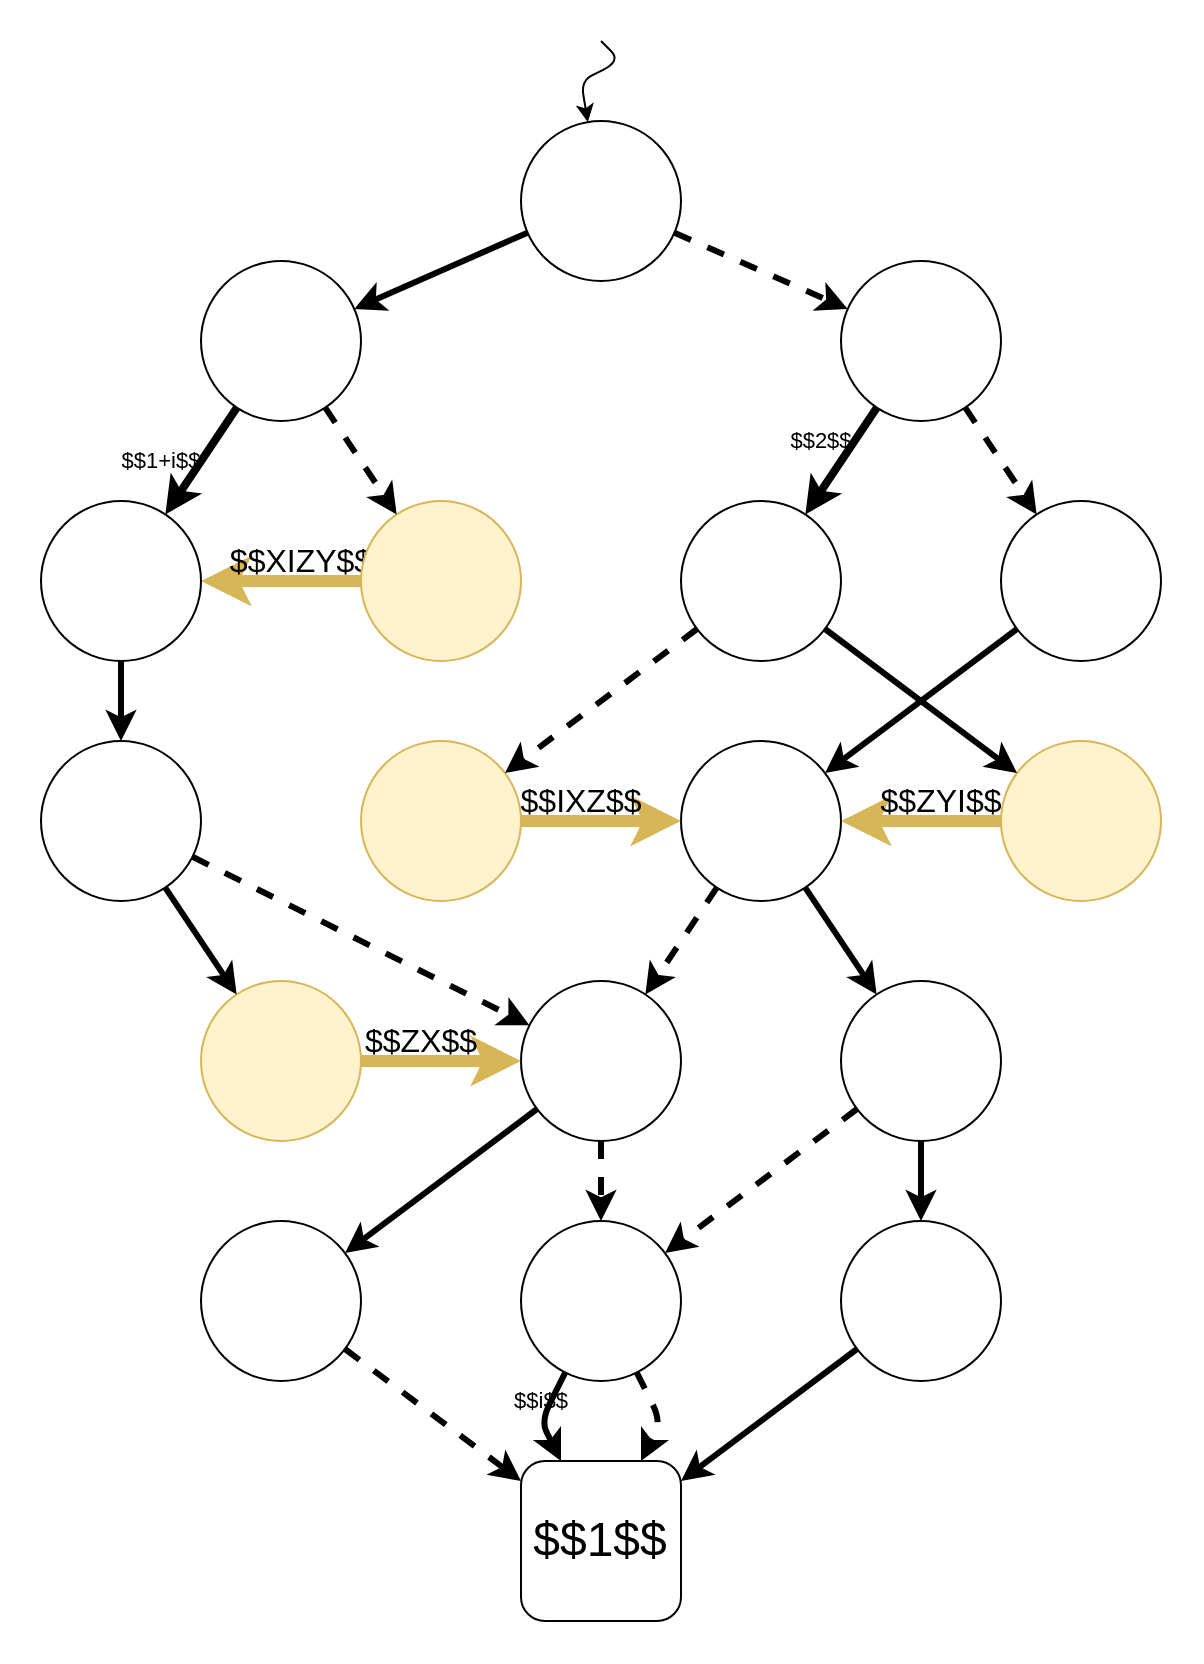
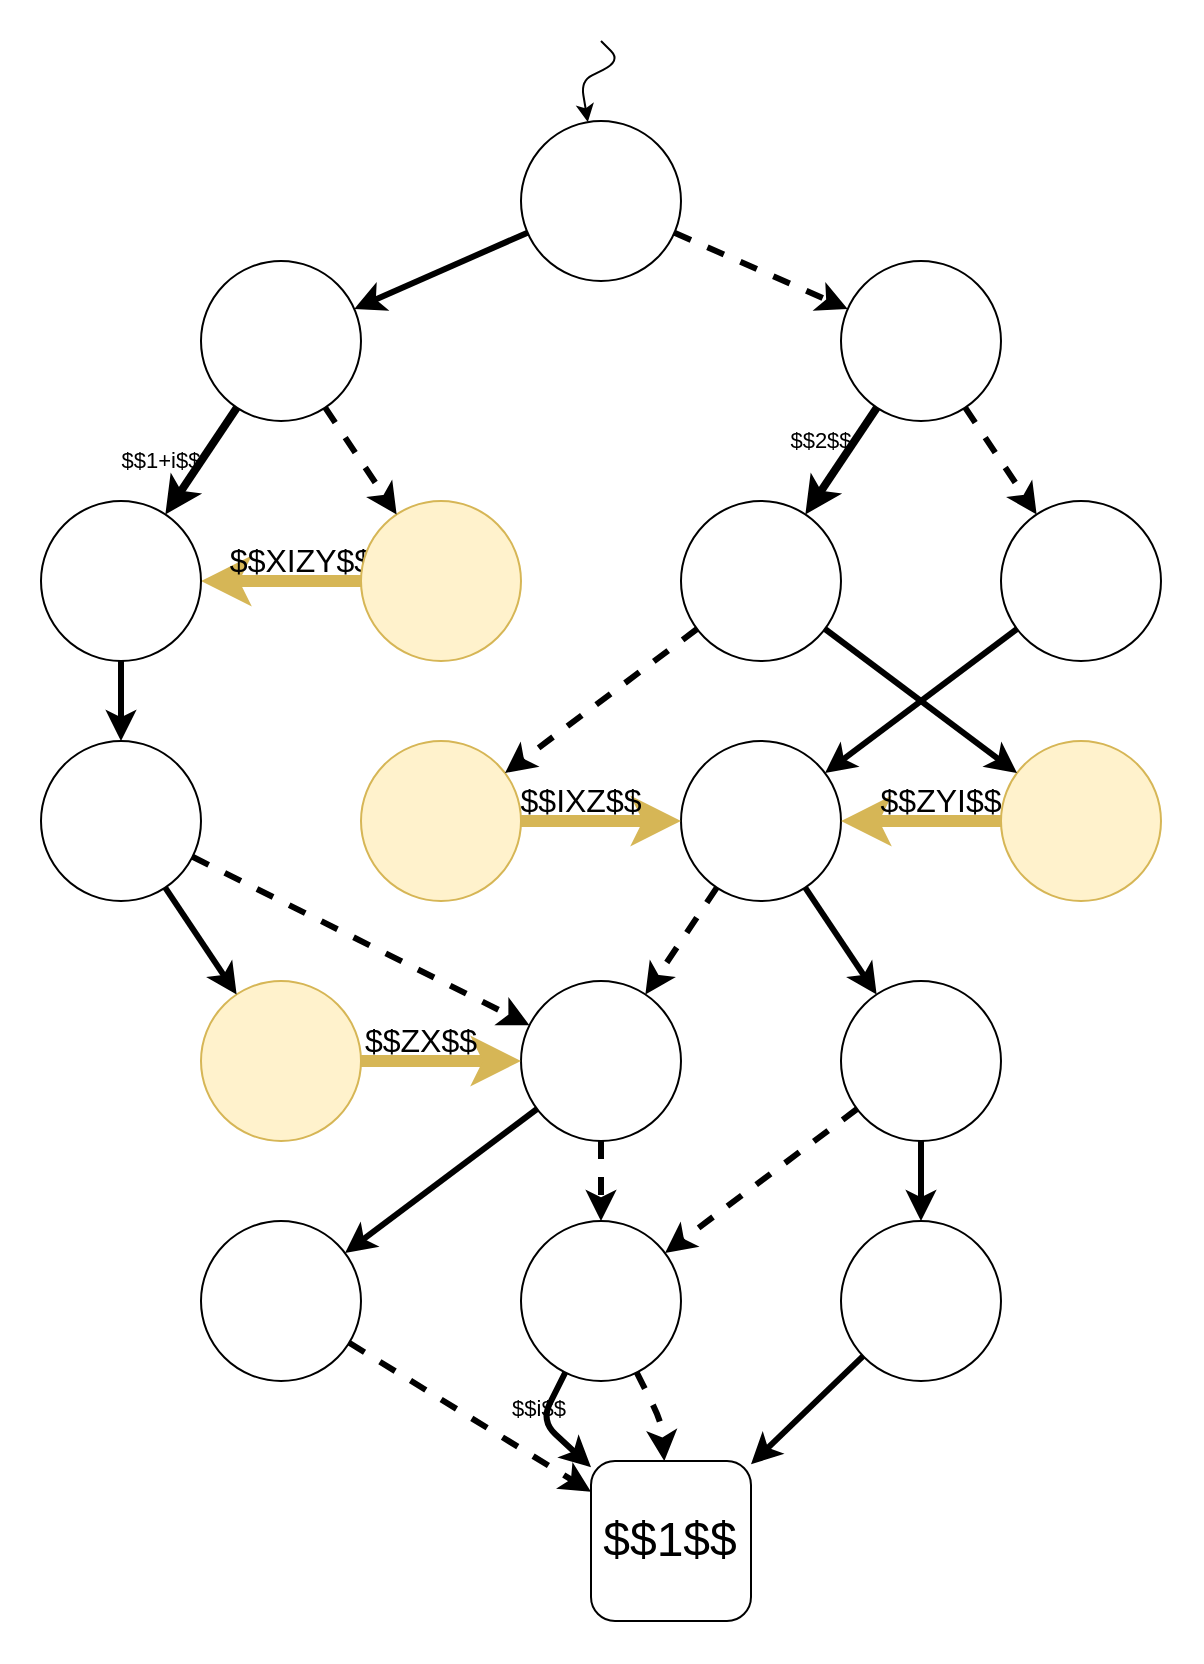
(601, 1541) -> (671, 1541)
